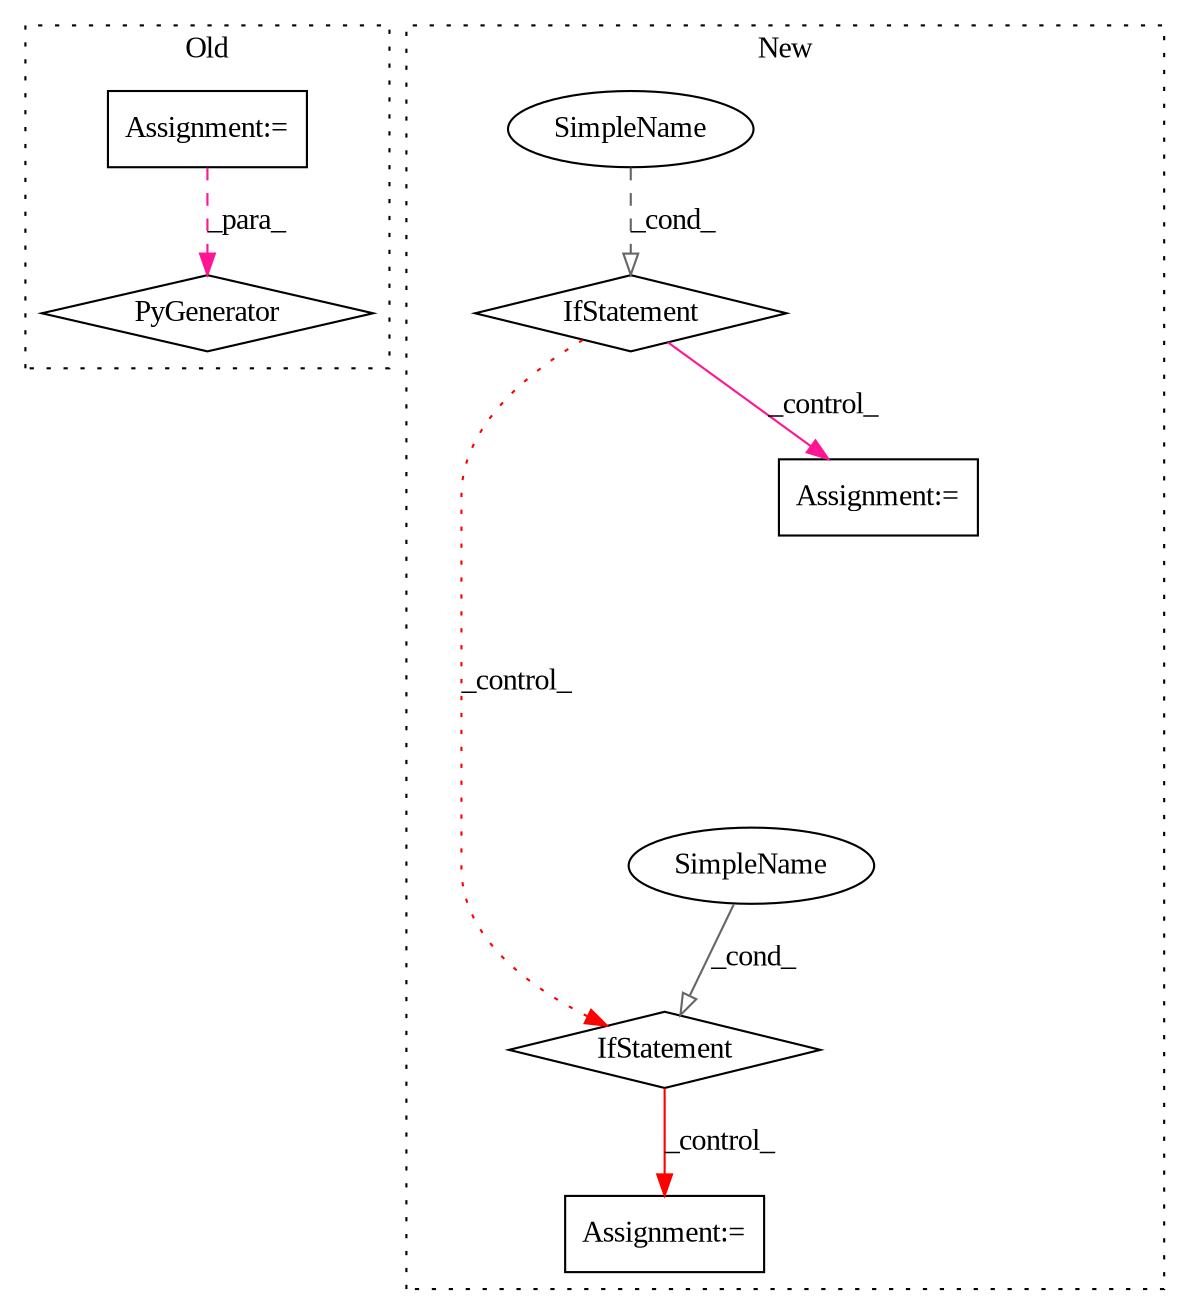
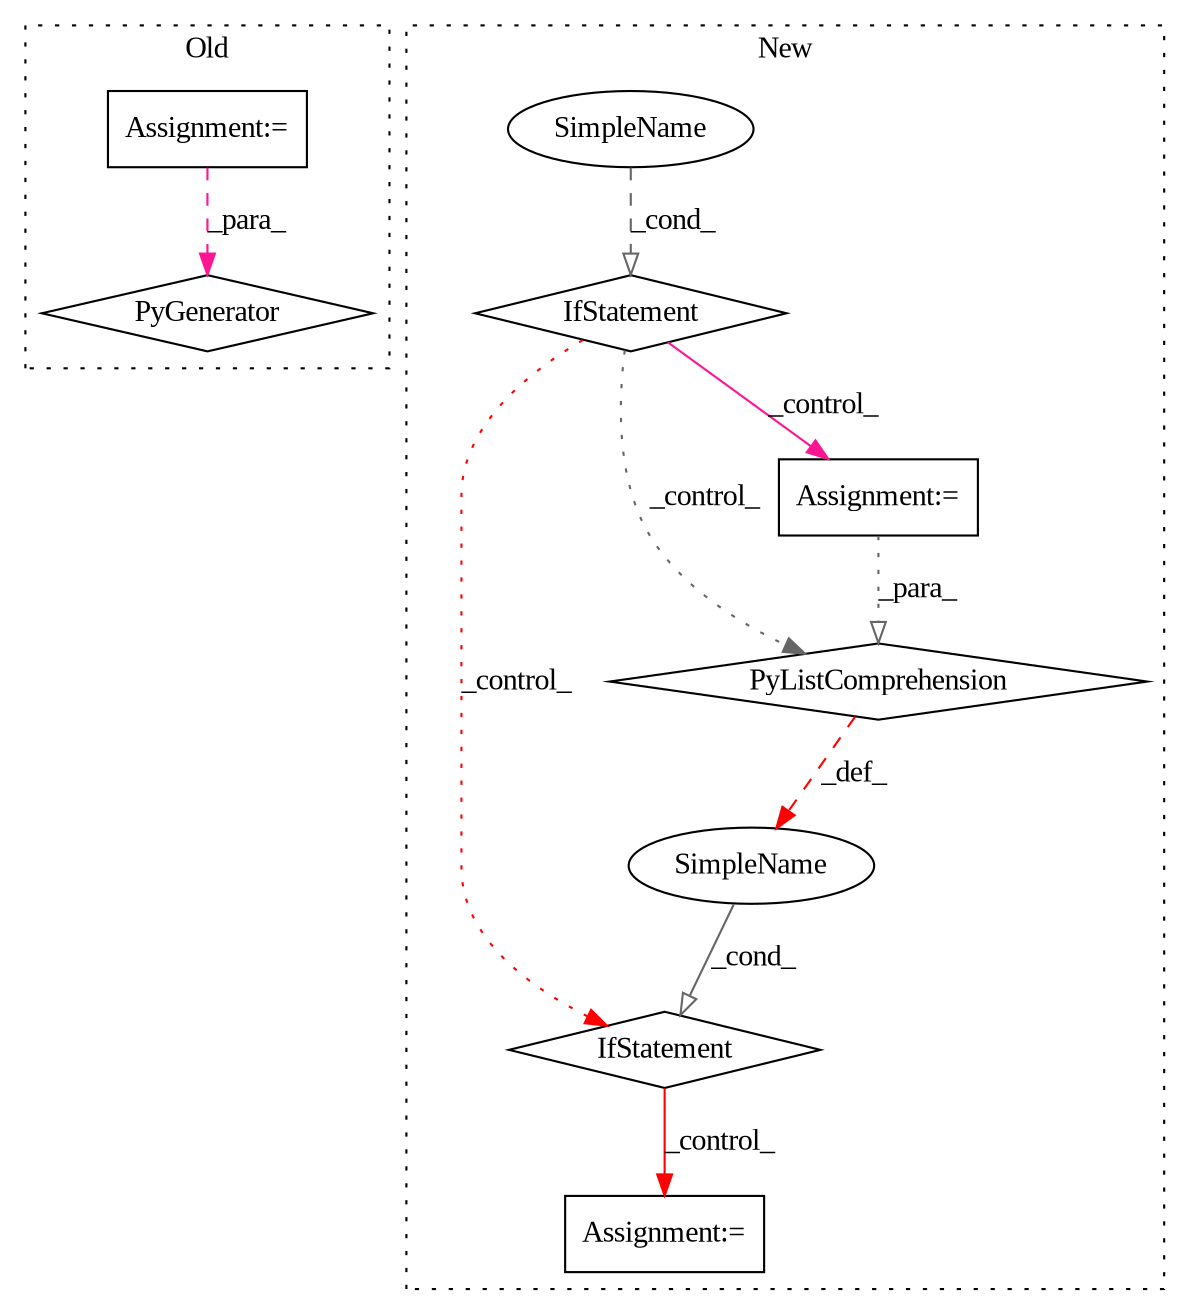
none -> (878, 682)
